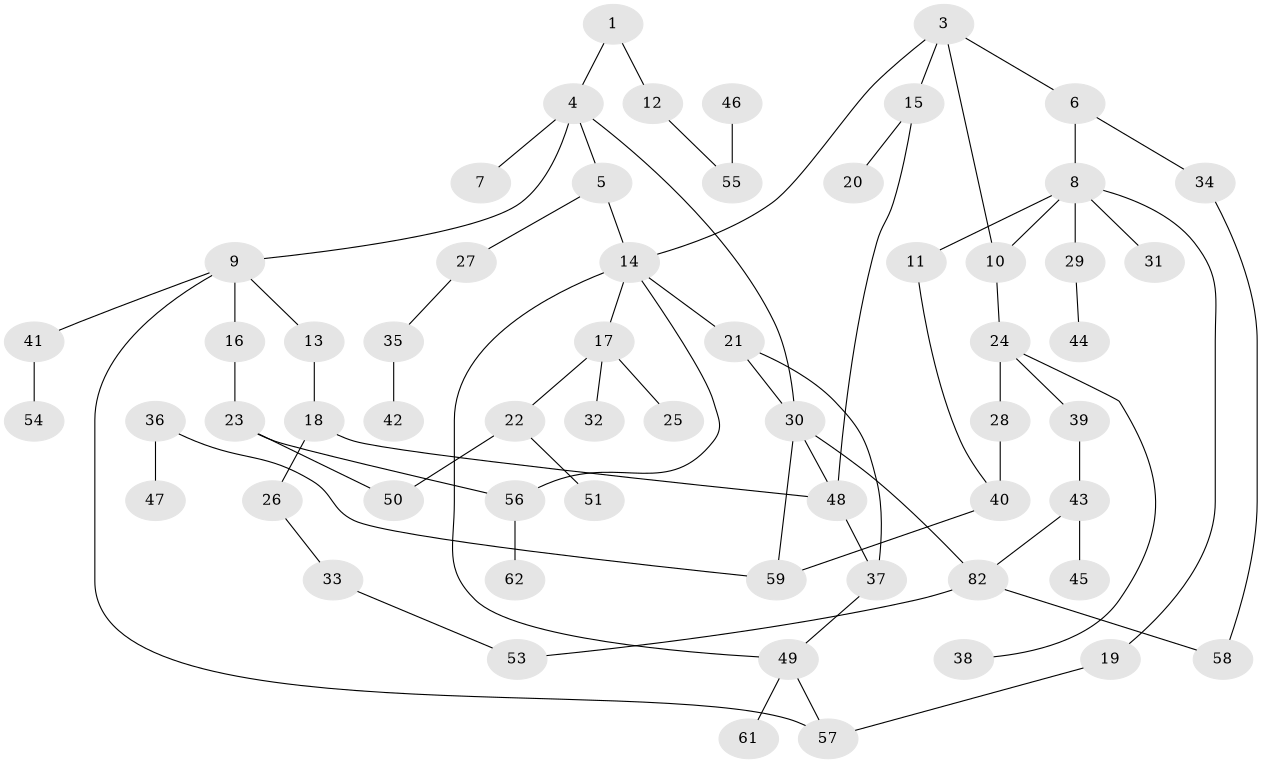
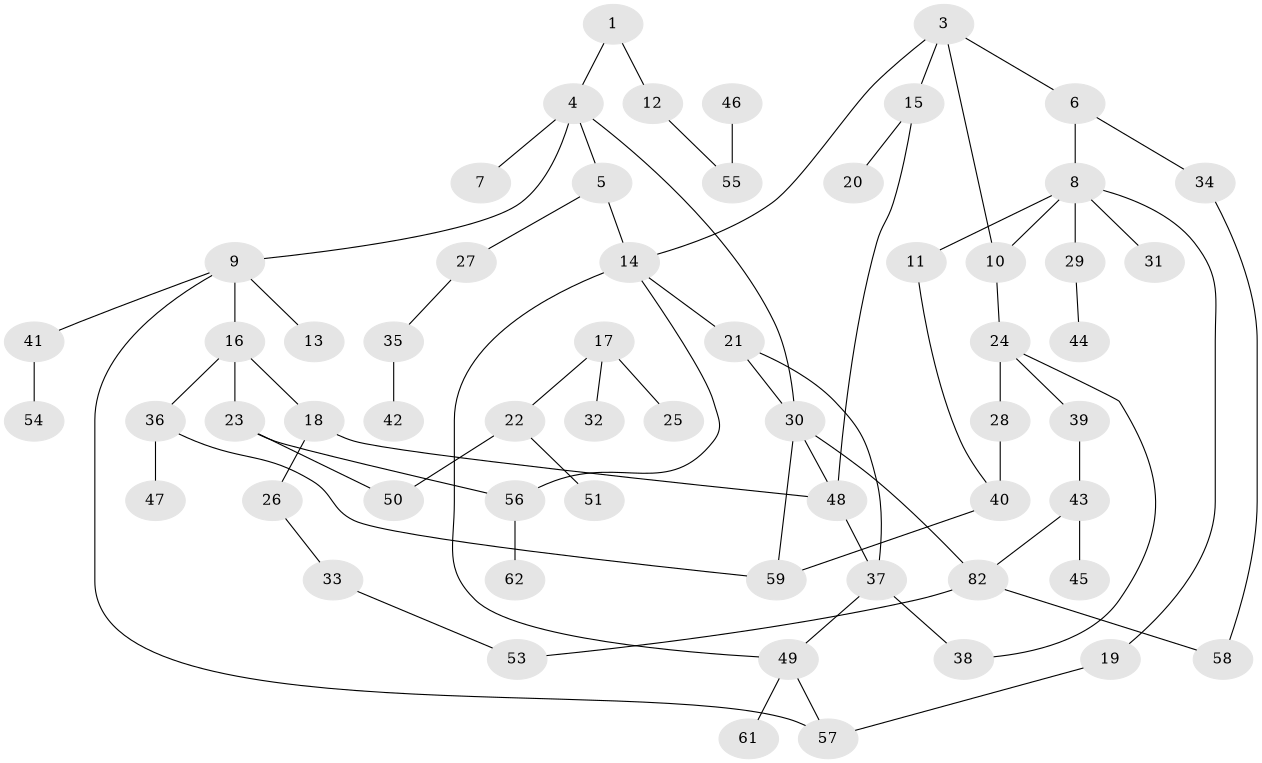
(617, 302) -> none
none -> (195, 381)
(314, 382) -> (274, 381)
none -> (920, 620)
